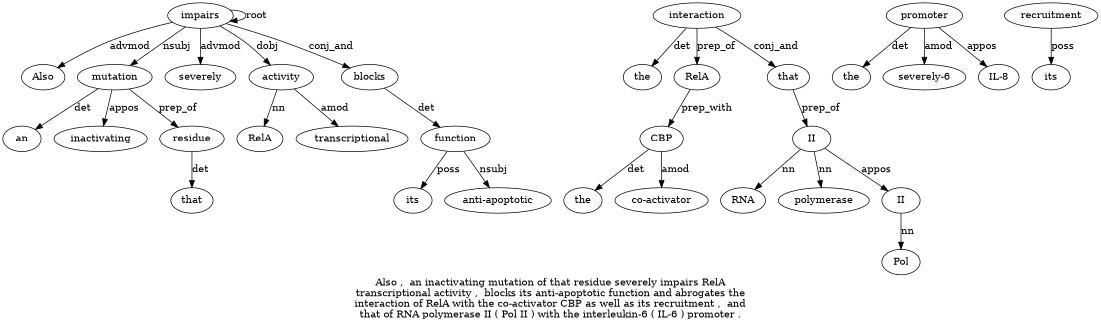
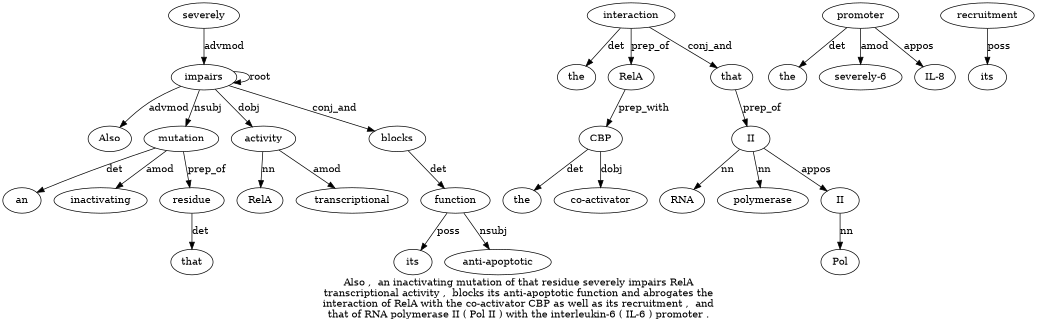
(200, 43) -> (204, 43)
(124, 108) -> (160, 170)
(676, 170) -> (612, 170)
